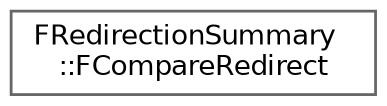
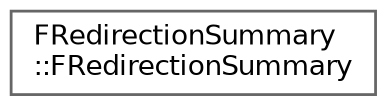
(193, 53) -> (193, 53)
